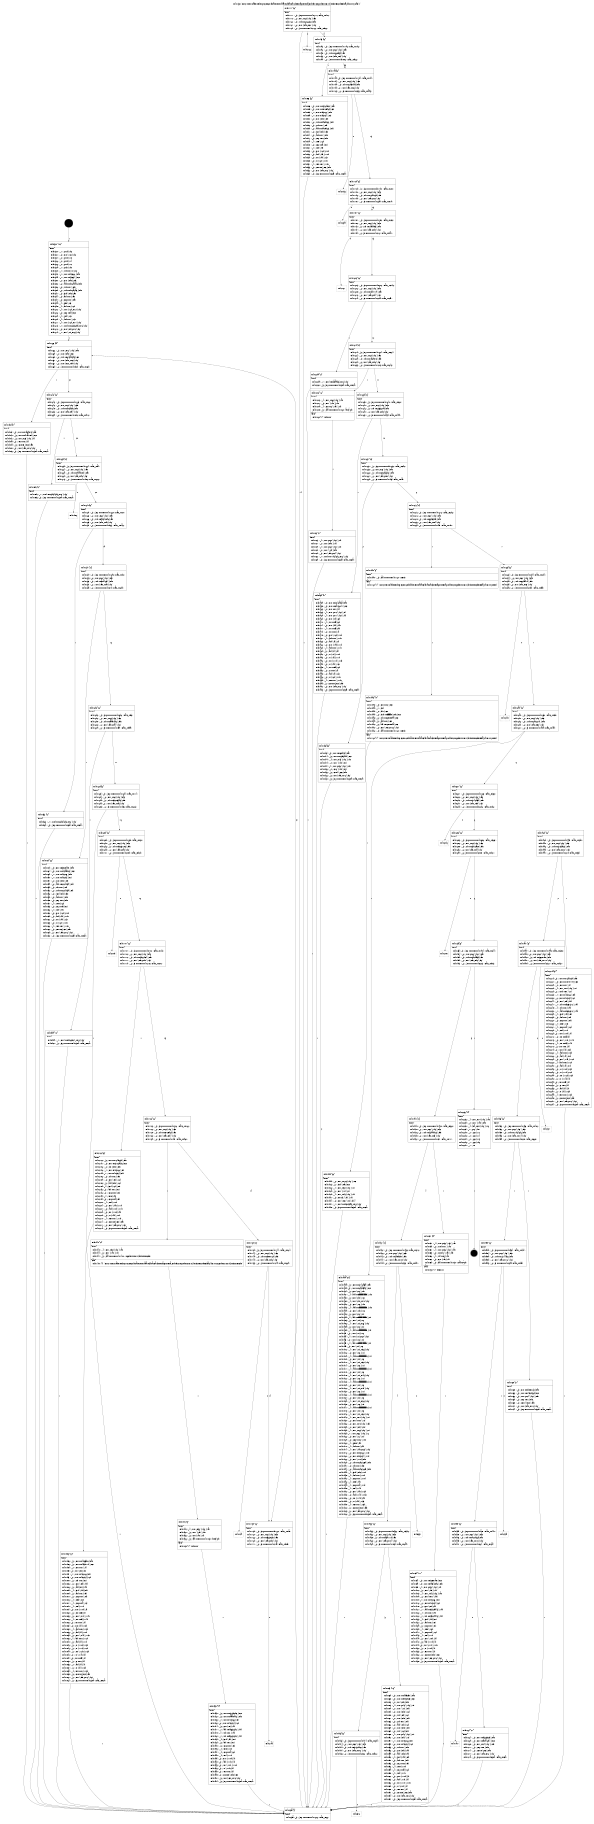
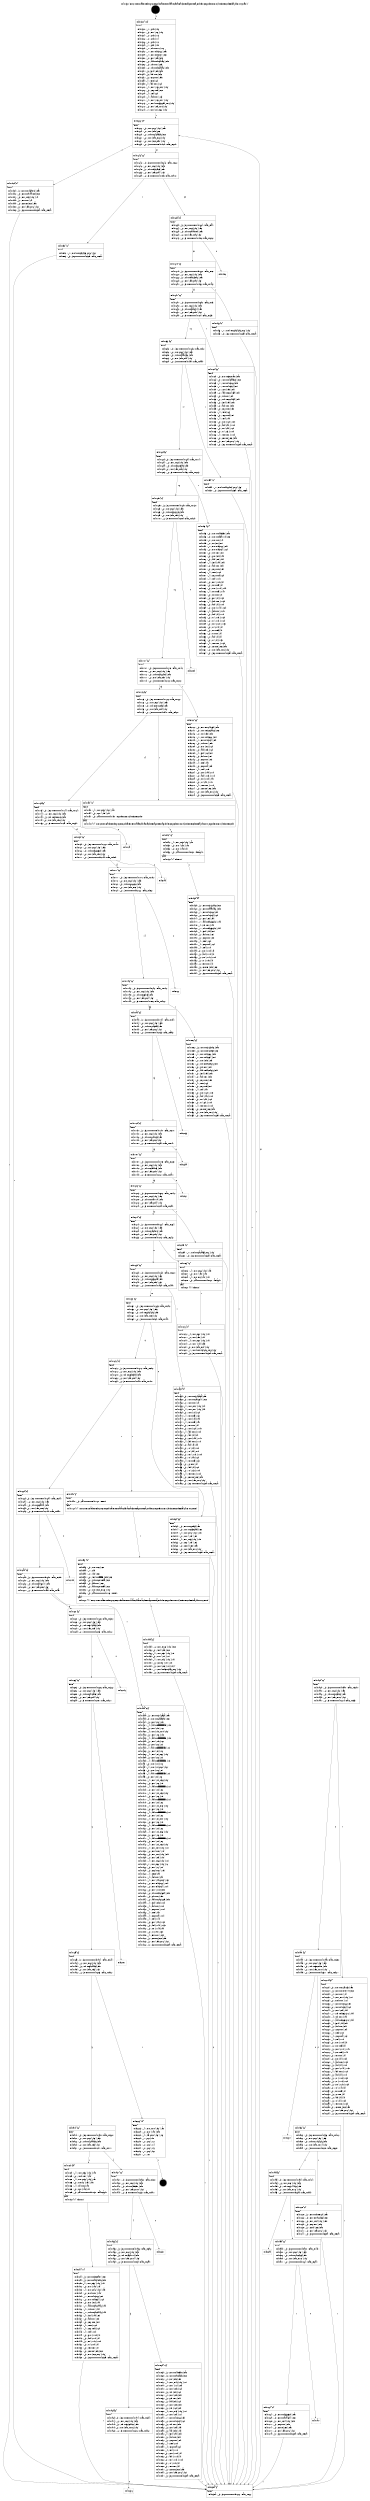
(299, 777) -> (114, 864)
